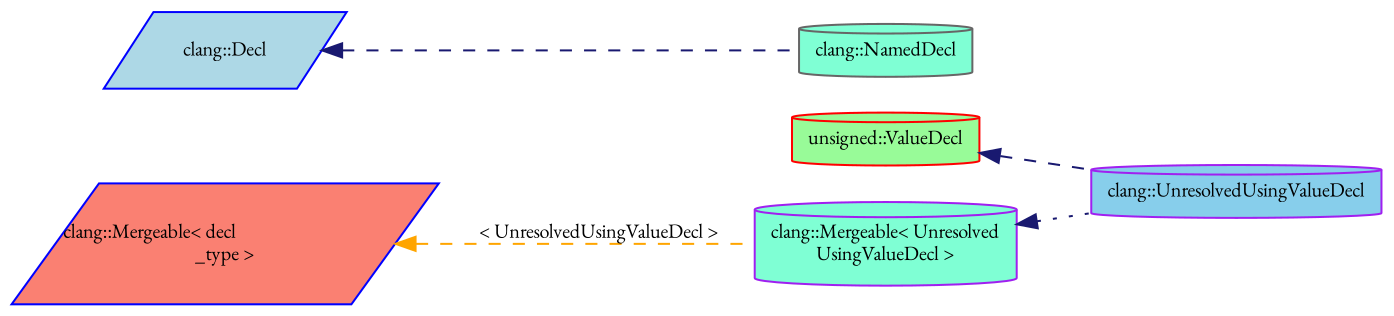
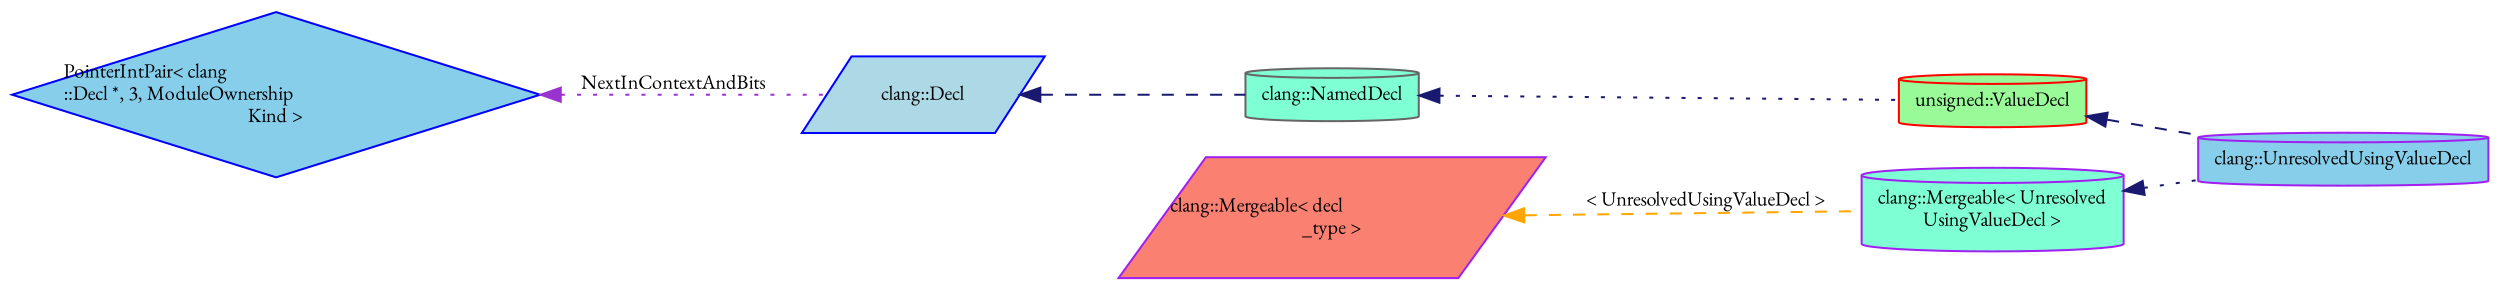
none -> (276, 95)
none -> (1669, 98)
(225, 244) -> (1332, 218)
